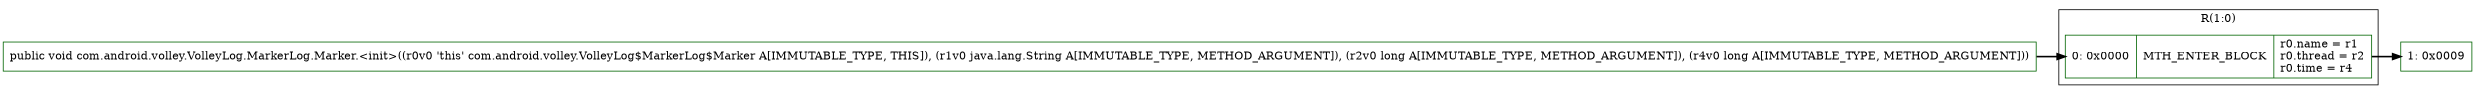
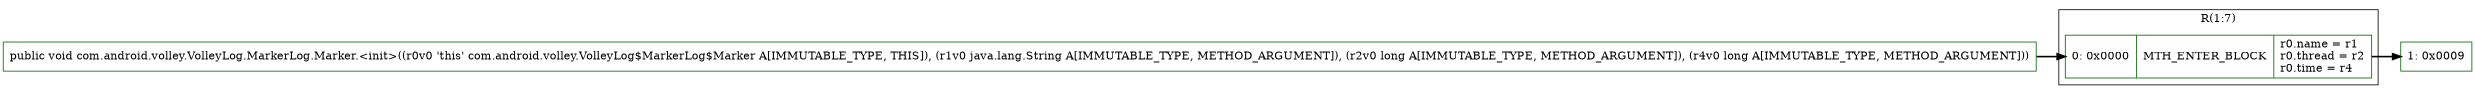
(2218, 19) -> (2218, 19)
